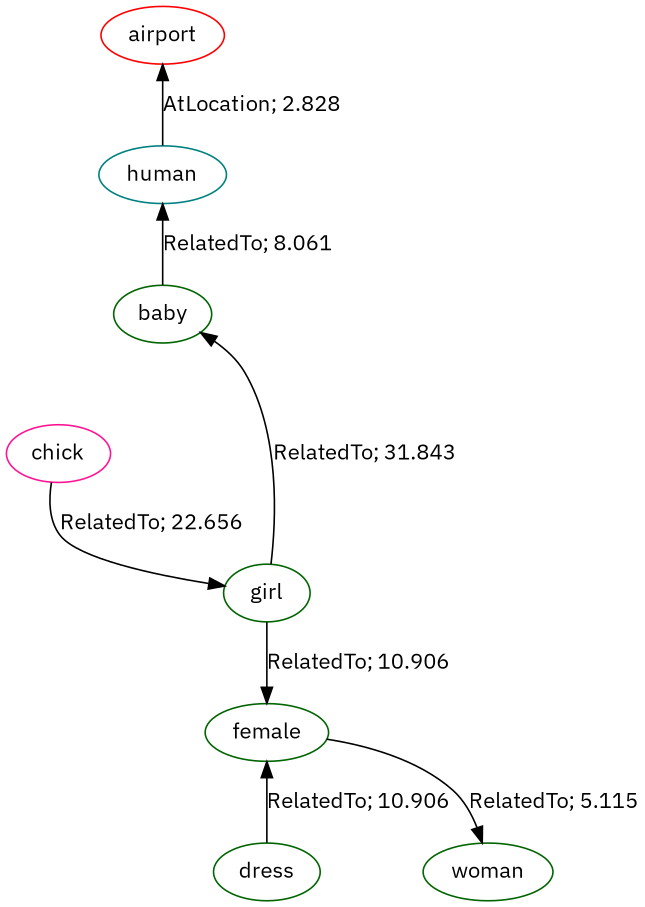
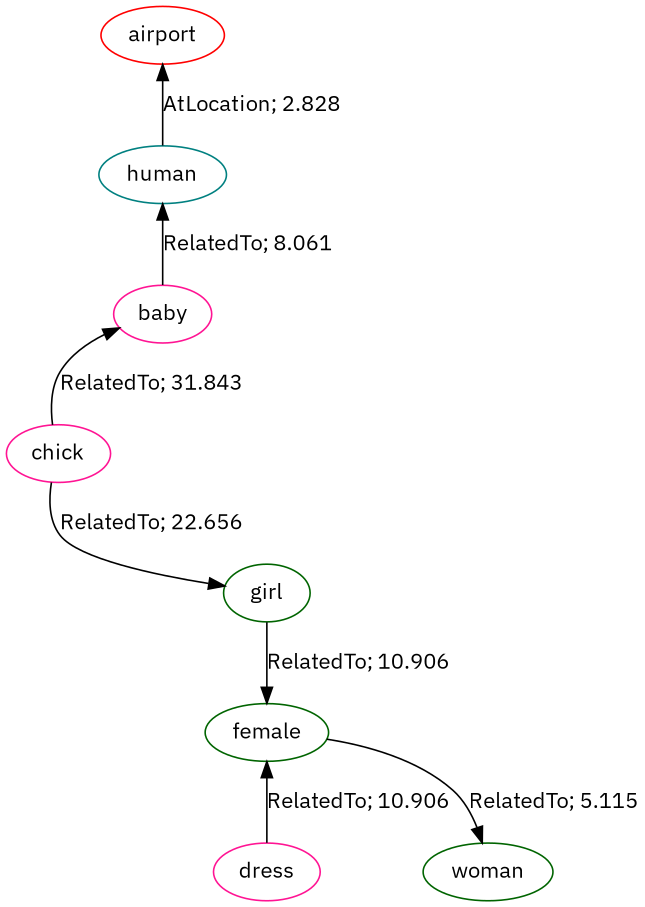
(163, 314) -> (163, 314)
(269, 444) -> (61, 370)
(267, 872) -> (267, 872)
